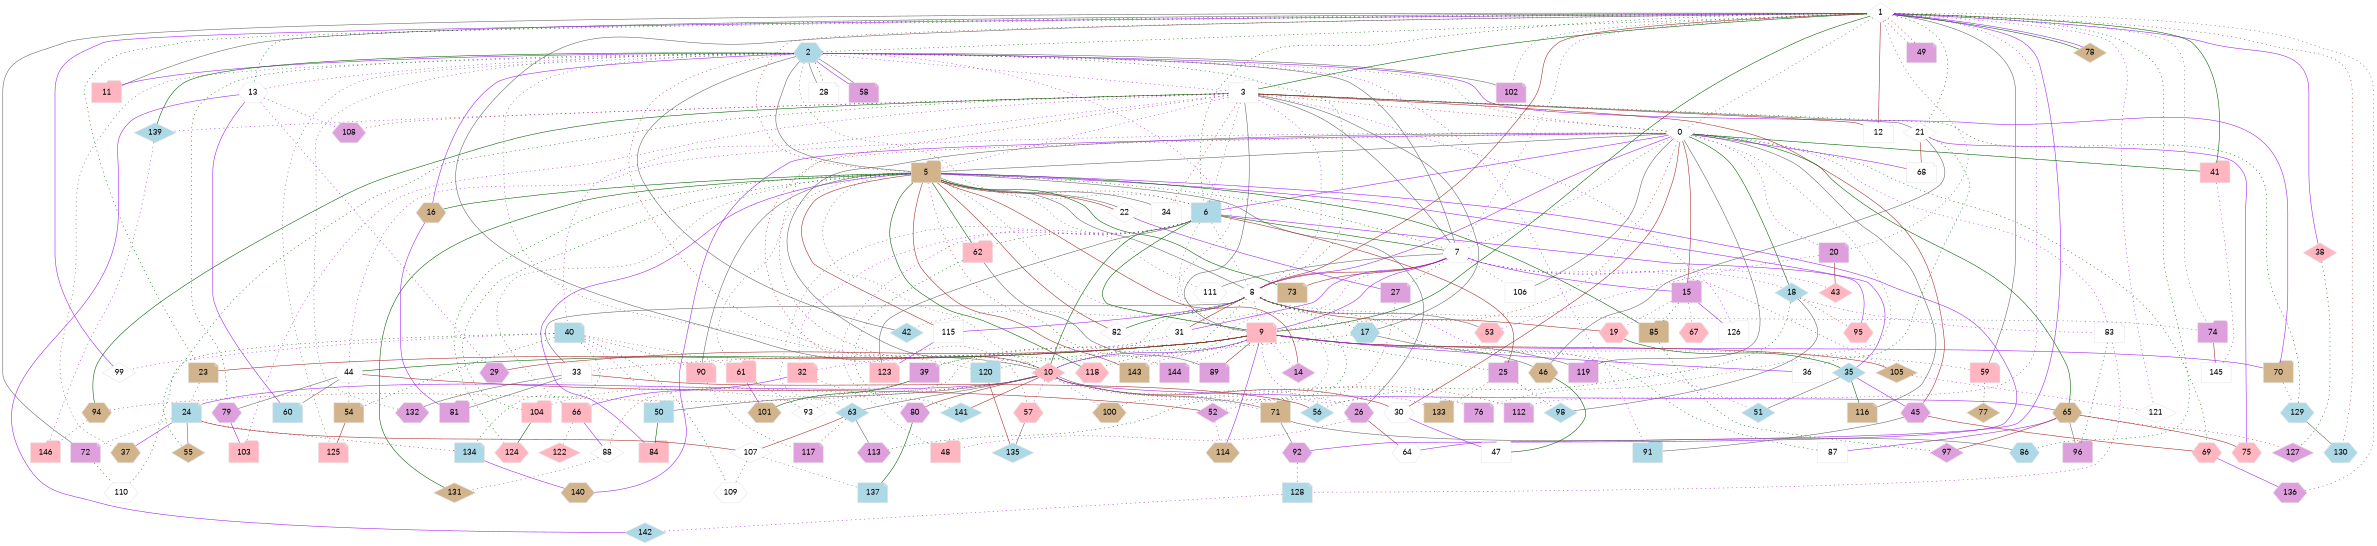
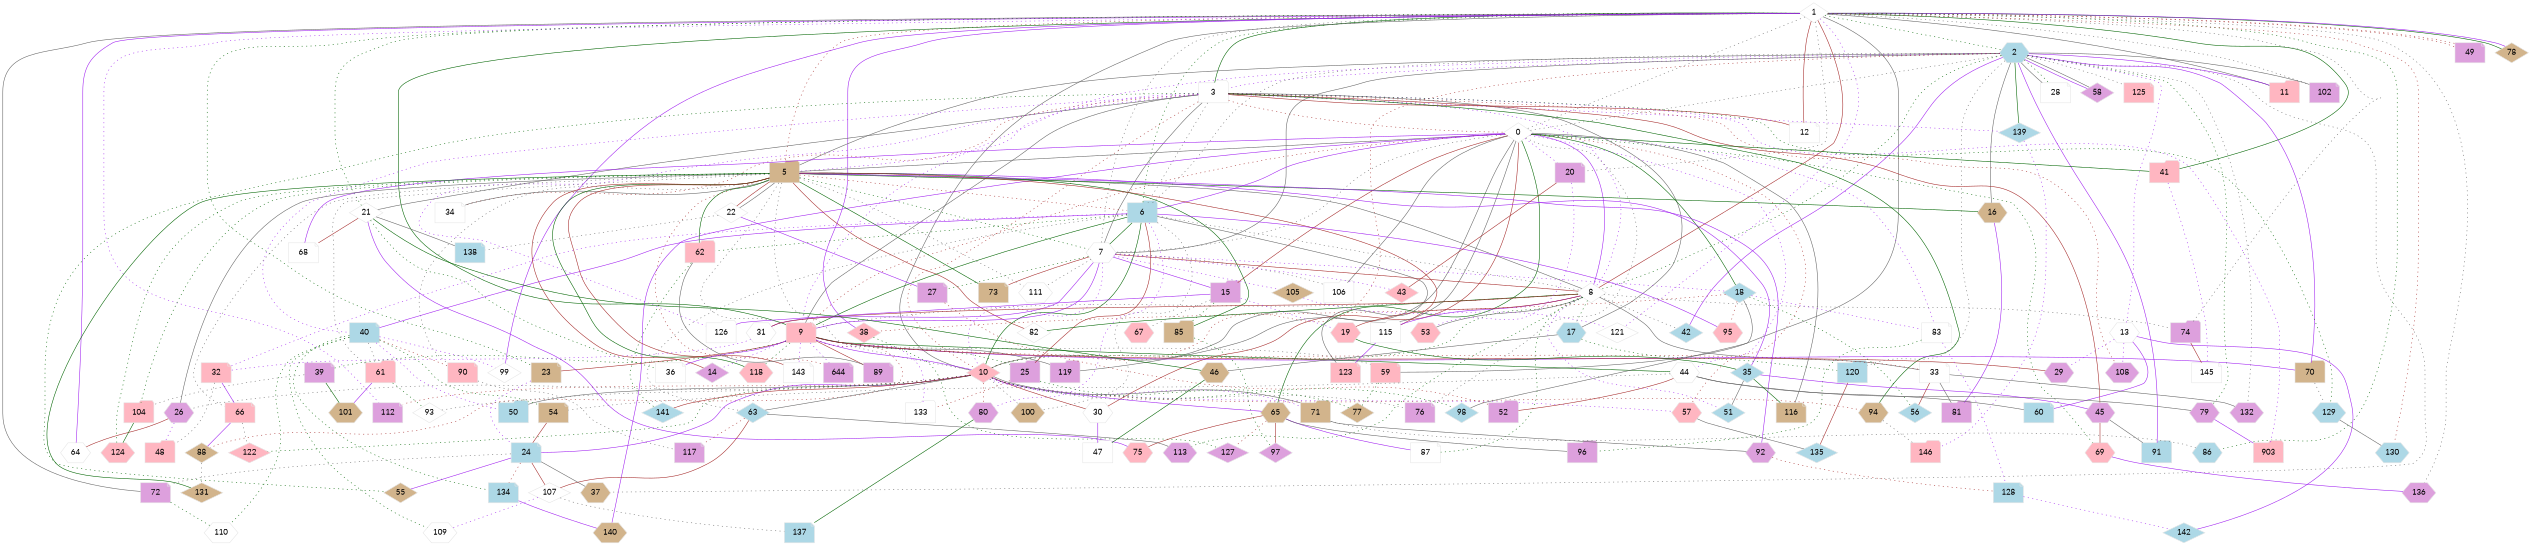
(1047, 19) -> none
(564, 69) -> (1992, 135)
(1353, 79) -> (2118, 243)
(864, 93) -> (2097, 93)
(659, 203) -> (1837, 197)
(763, 219) -> (511, 201)
none -> (747, 235)
none -> (470, 253)
(1750, 254) -> (781, 312)
(1342, 262) -> (1069, 272)
none -> (1132, 318)
(1149, 333) -> none
(1582, 347) -> none
(1134, 373) -> (798, 373)
(1174, 373) -> (838, 373)
none -> (1170, 393)
(953, 397) -> (983, 395)
(1213, 413) -> (1503, 413)
(1439, 413) -> (921, 413)
none -> (625, 431)
(341, 433) -> (540, 433)
(154, 434) -> (563, 474)
(1651, 440) -> (1785, 437)
(244, 453) -> (2268, 453)
(607, 453) -> (202, 453)
(654, 453) -> none
(1223, 453) -> none
